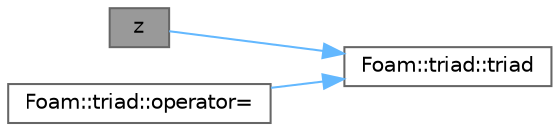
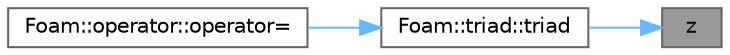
(246, 41) -> (615, 28)
(139, 104) -> (158, 28)
